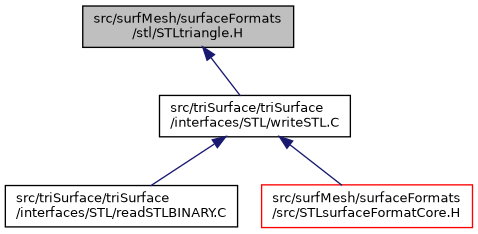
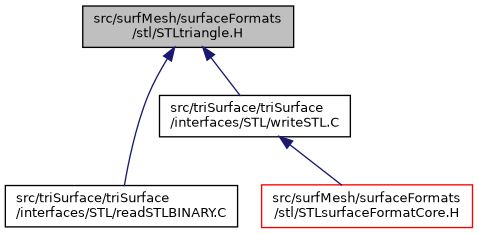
(182, 165) -> (139, 120)
(367, 206) -> (367, 206)
